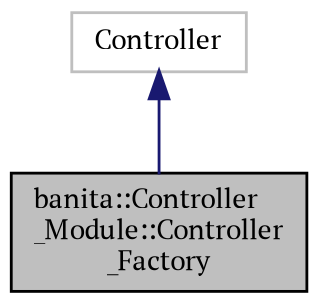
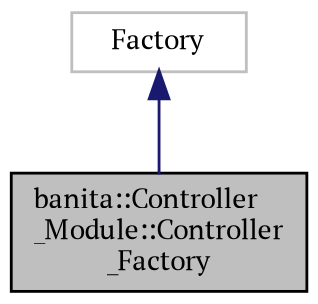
(159, 42) -> (159, 42)
